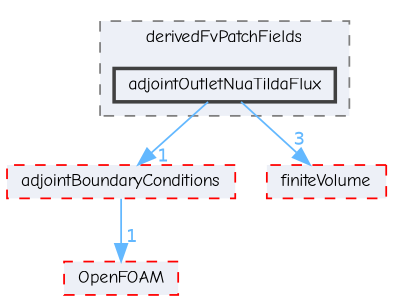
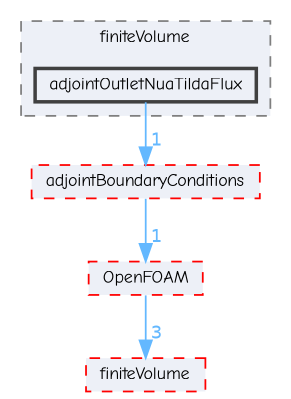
(225, 38) -> (146, 38)
(269, 127) -> (146, 318)
